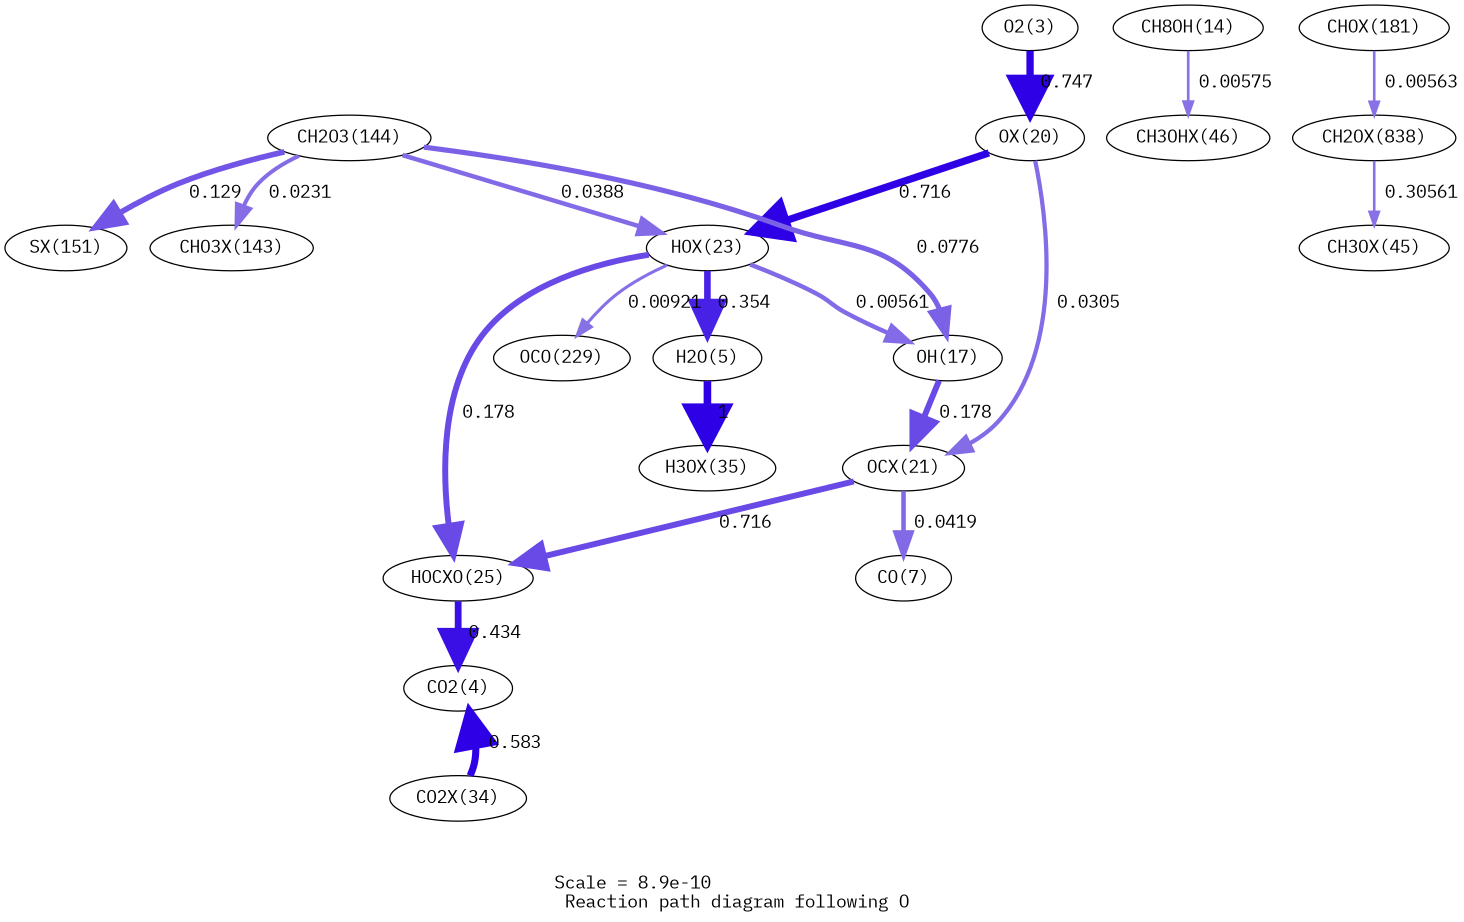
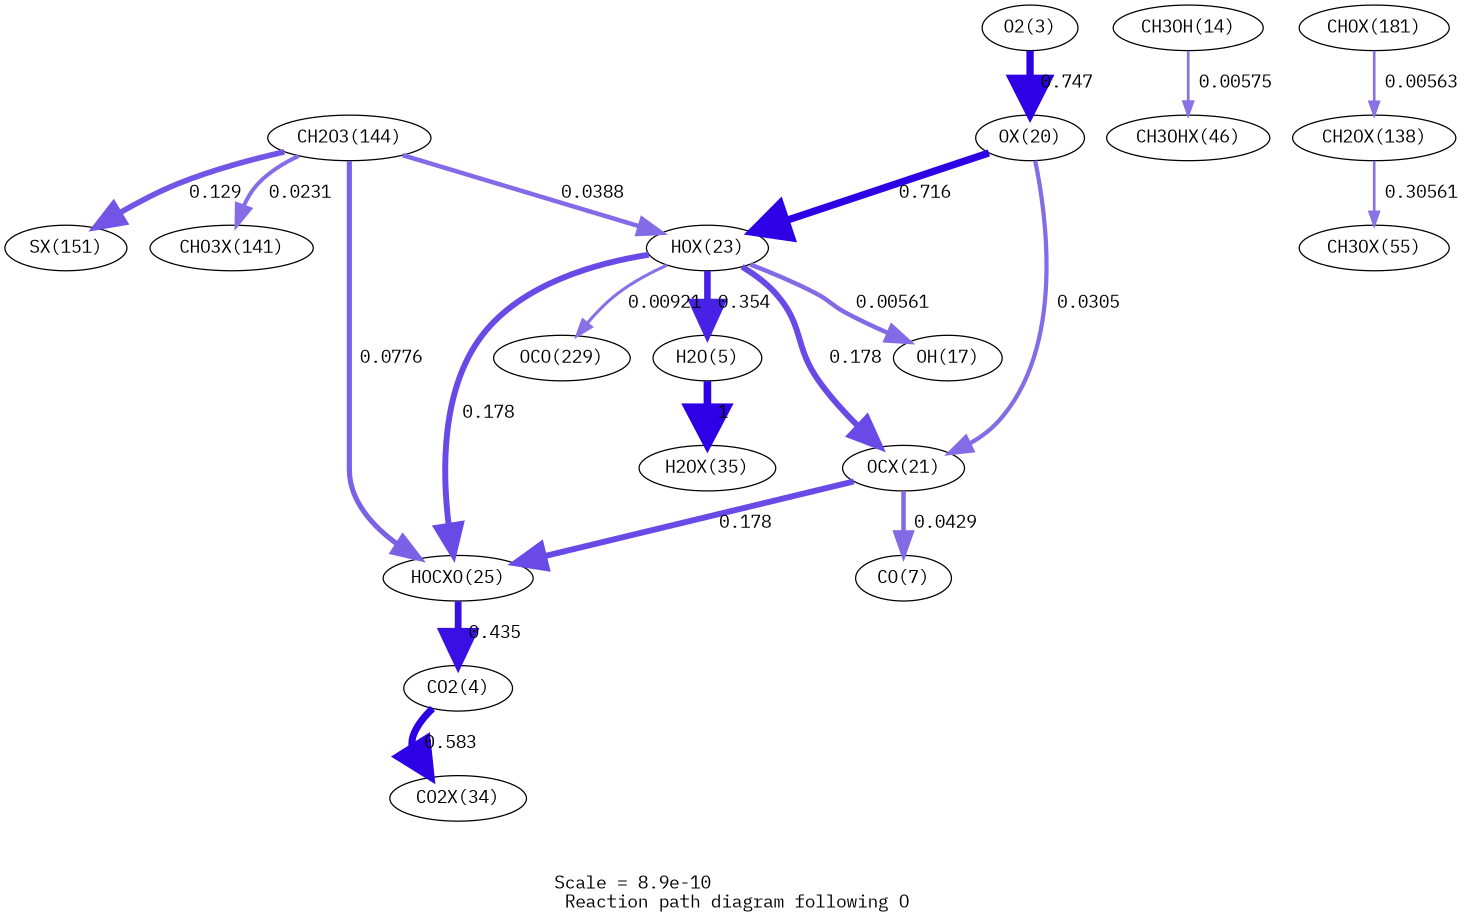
(1188, 28) -> (1188, 28)
(1374, 138) -> (1374, 138)
(695, 199) -> (349, 361)
(232, 248) -> (232, 248)
(1374, 248) -> (1374, 248)
(931, 399) -> (801, 345)
(707, 468) -> (707, 468)
(740, 523) -> (740, 523)
(940, 523) -> (940, 523)
(490, 633) -> (490, 633)
(475, 761) -> (418, 726)
